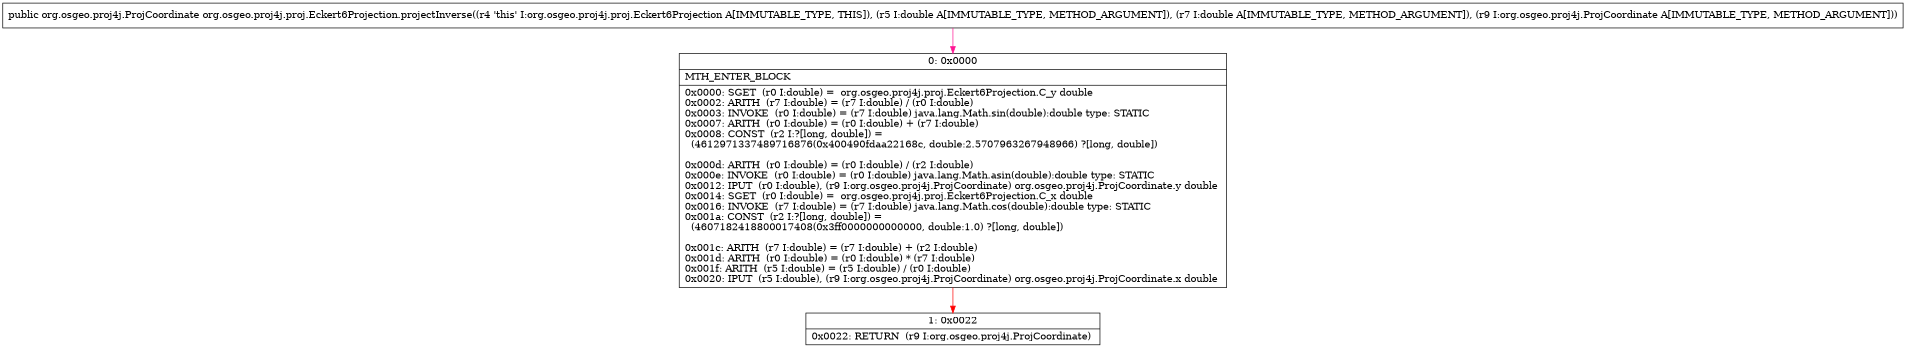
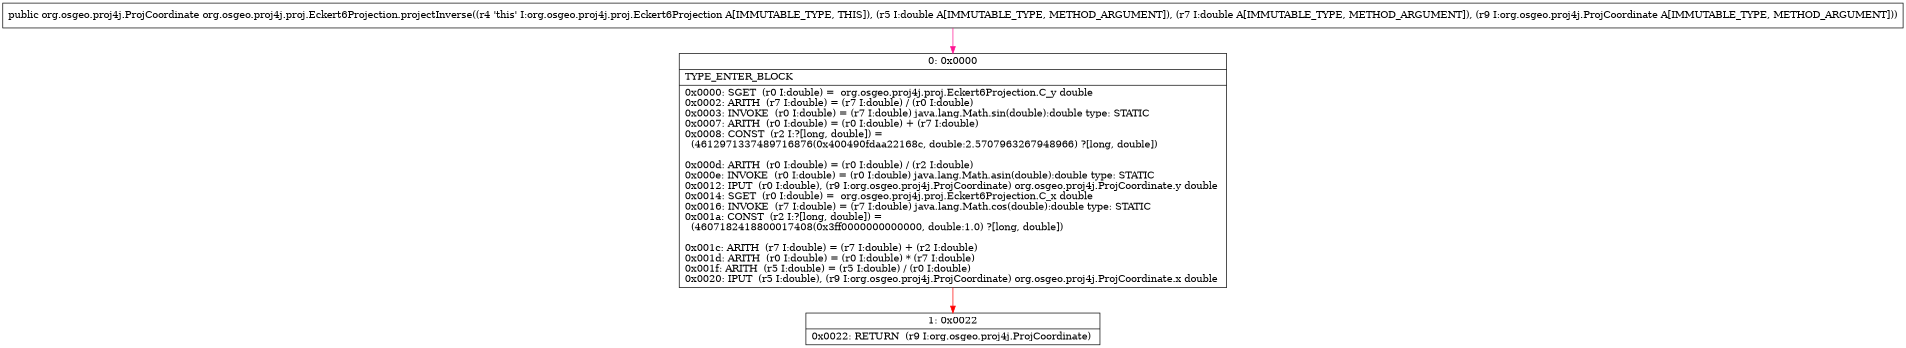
(738, 77) -> (739, 77)
